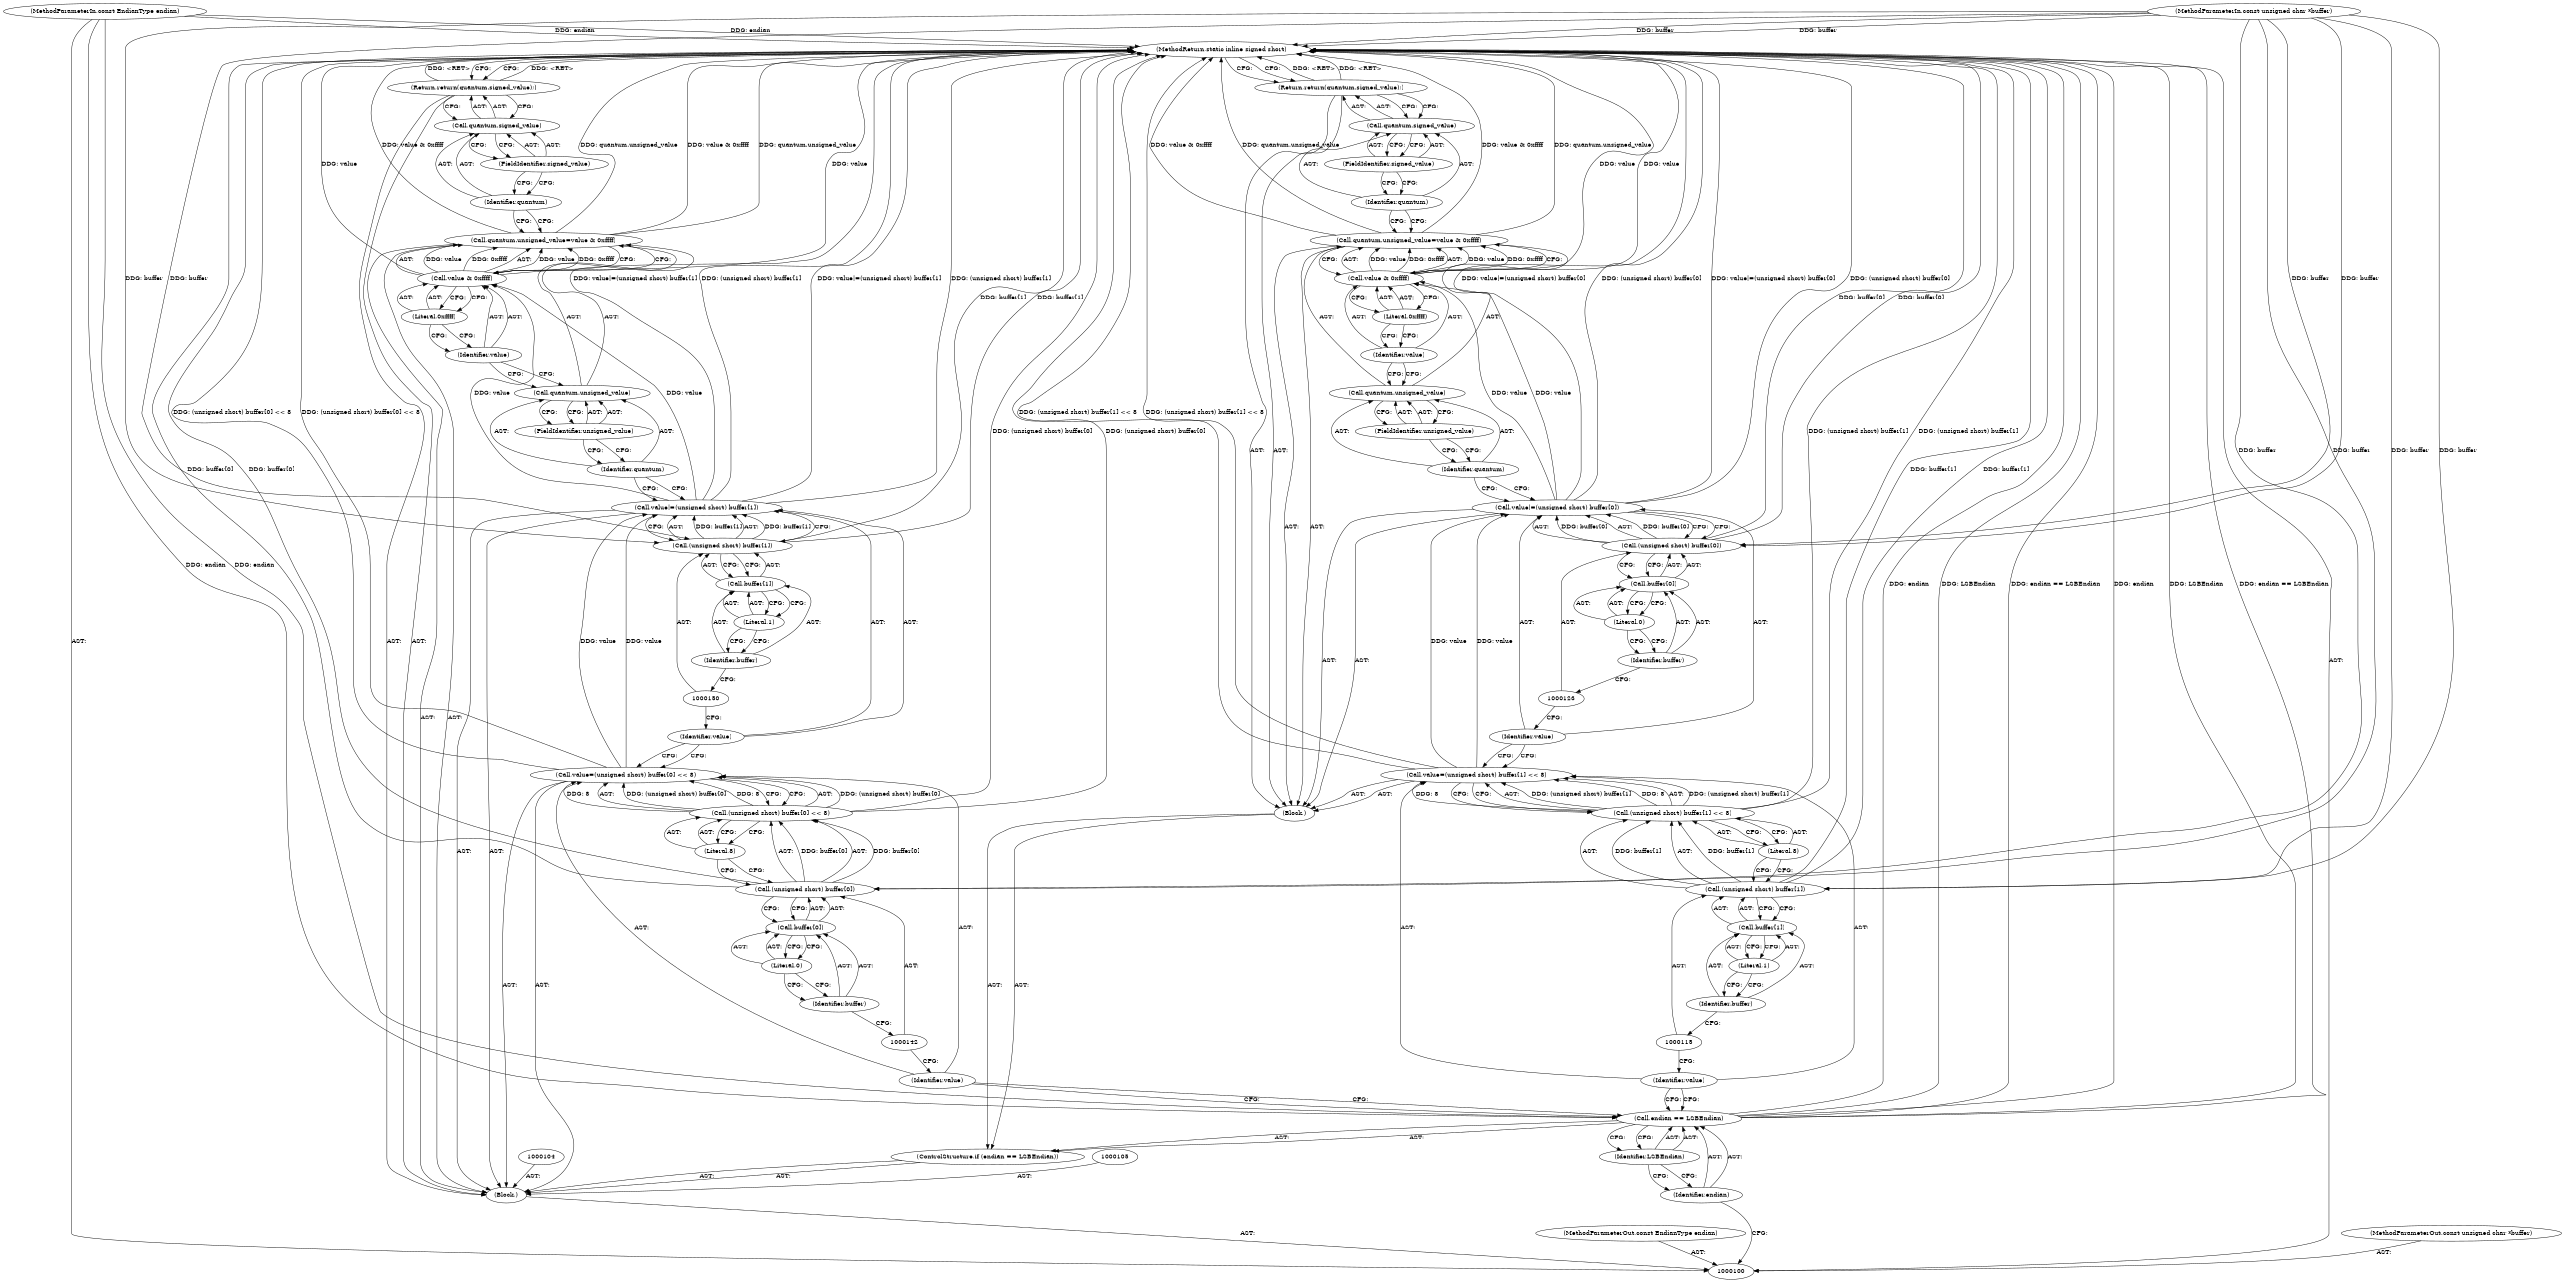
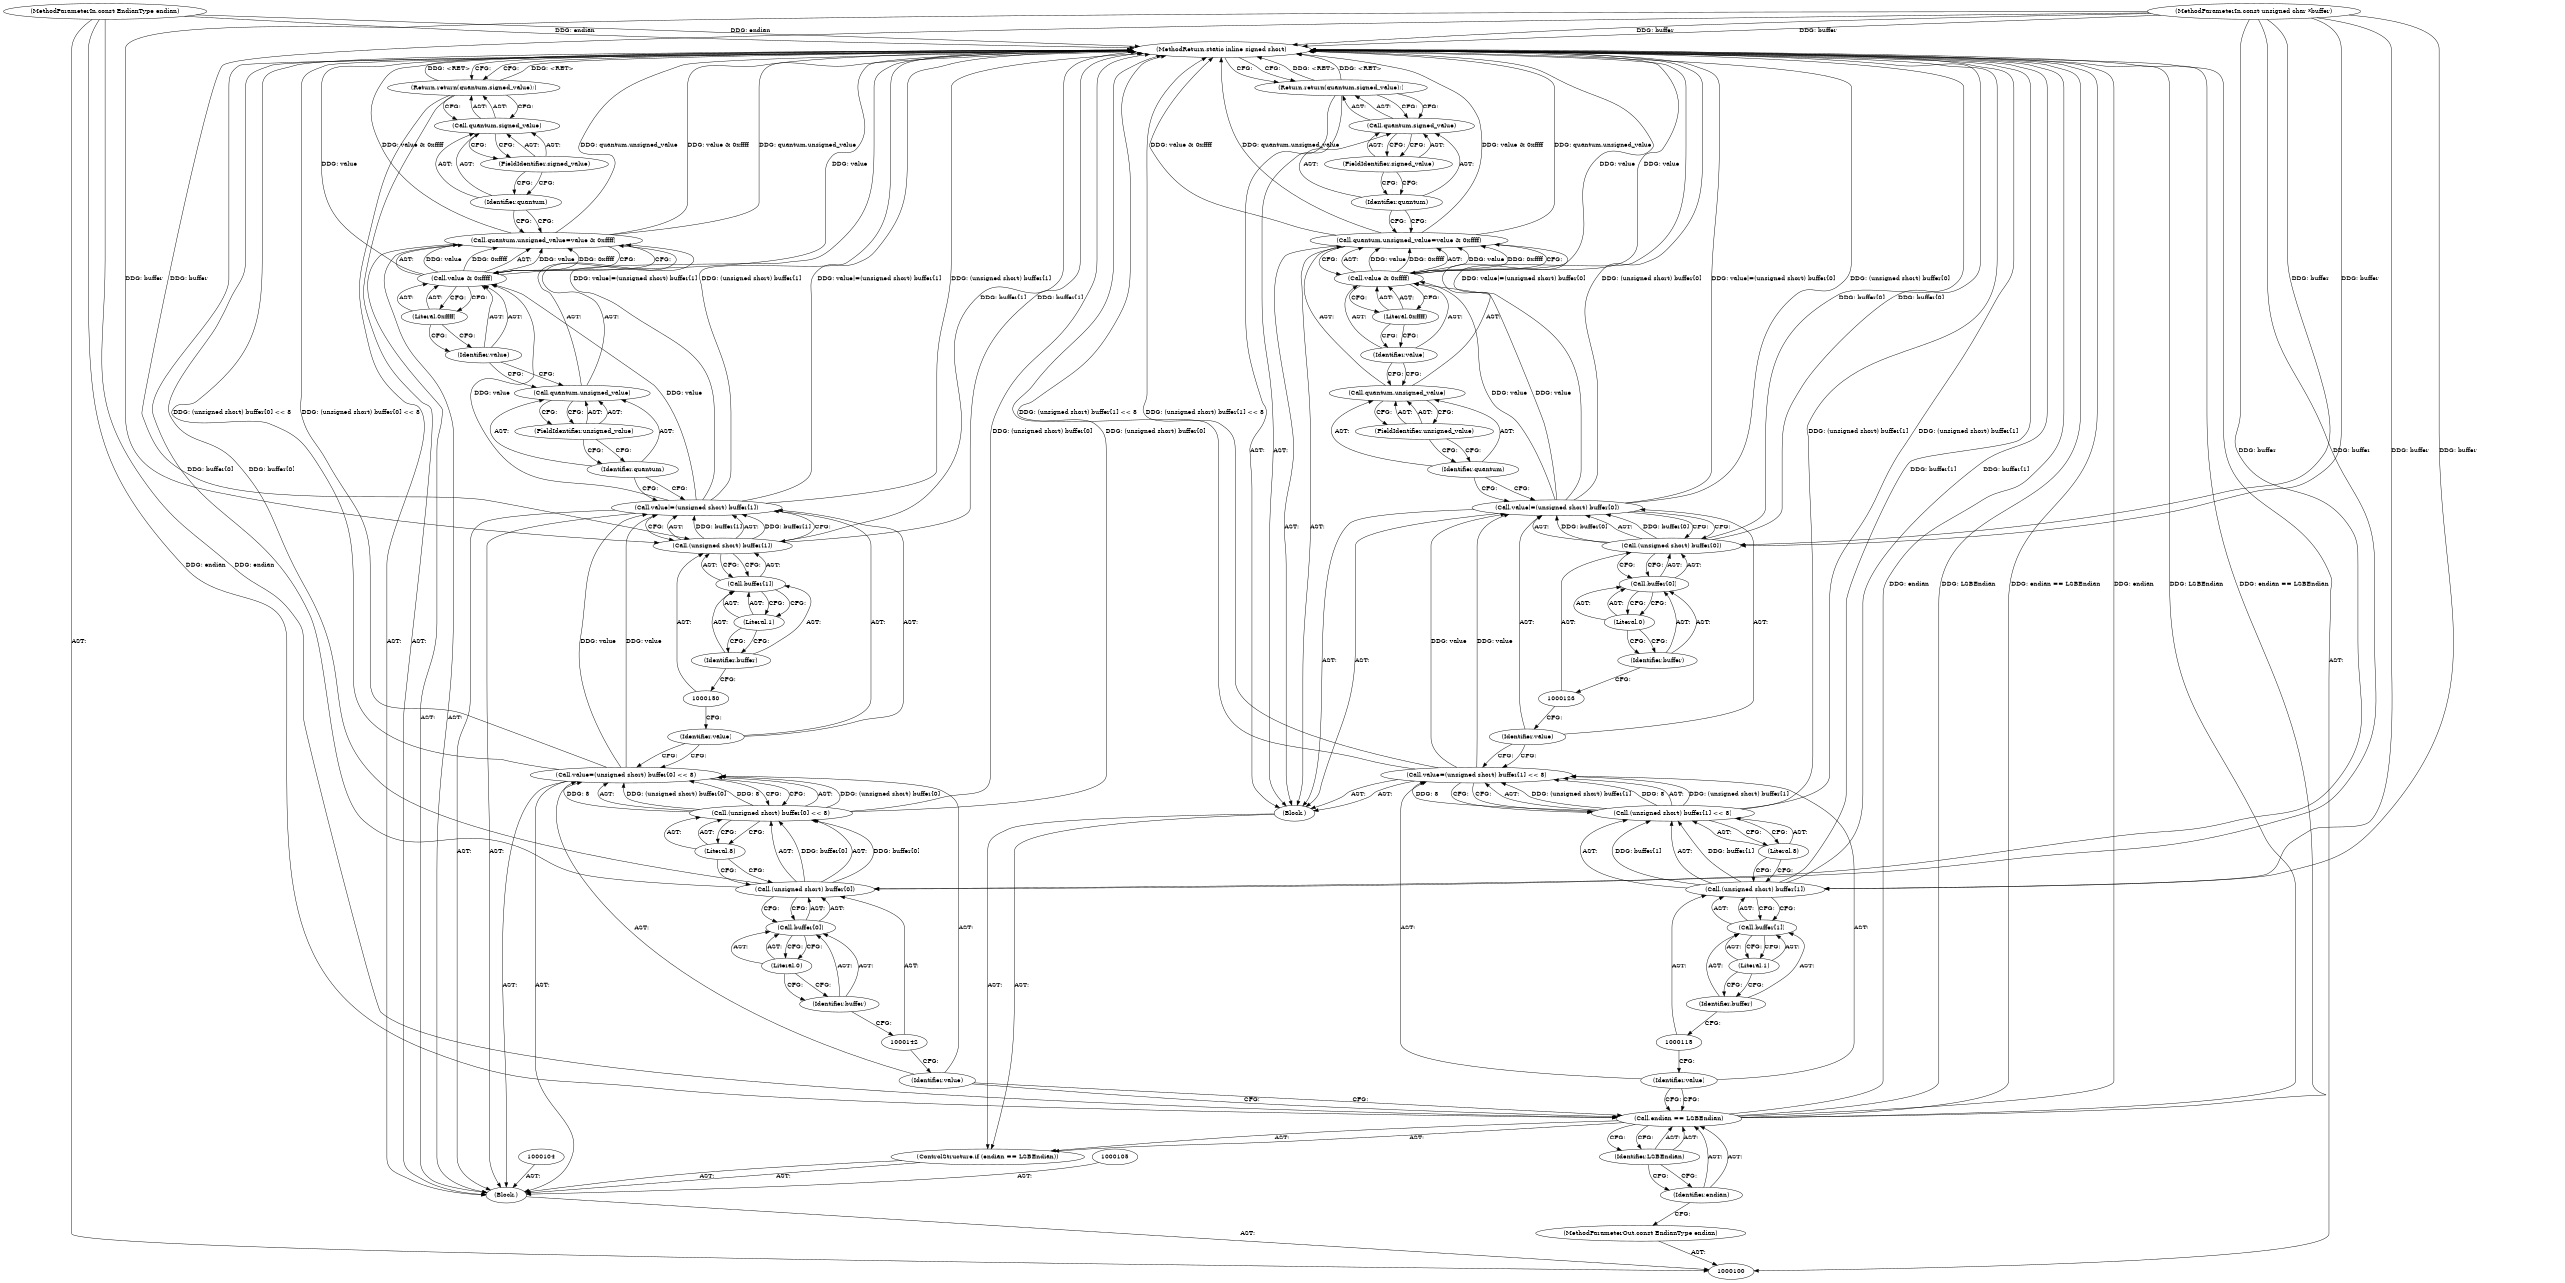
(1750, 1225) -> (1673, 1213)
(2451, 1233) -> none
